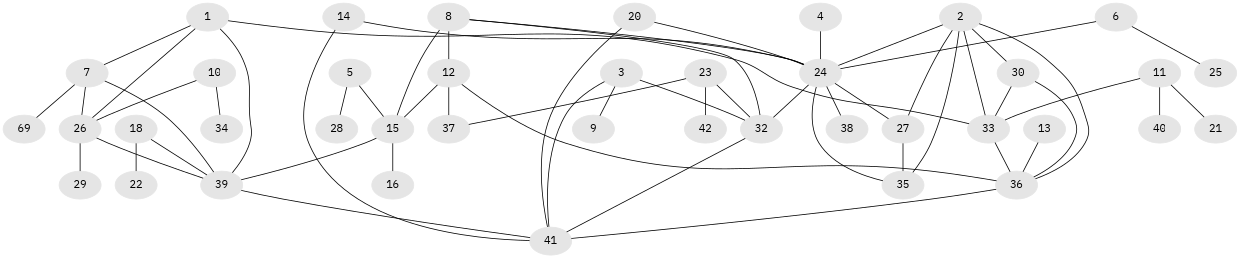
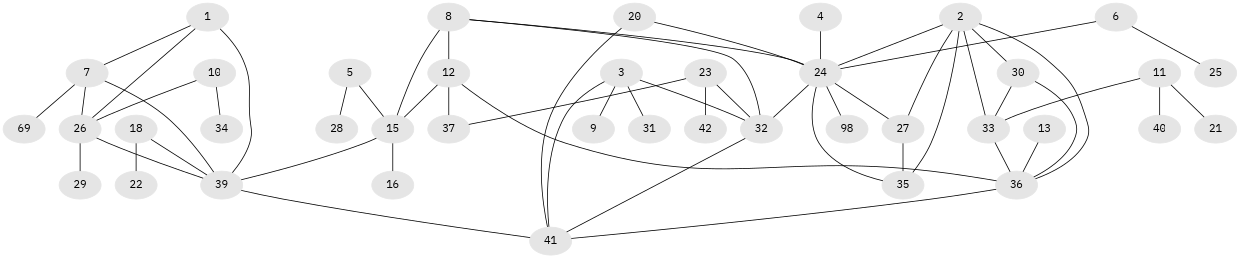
(344, 17) -> none
(752, 66) -> none
none -> (649, 129)
(847, 129) -> (847, 129)
